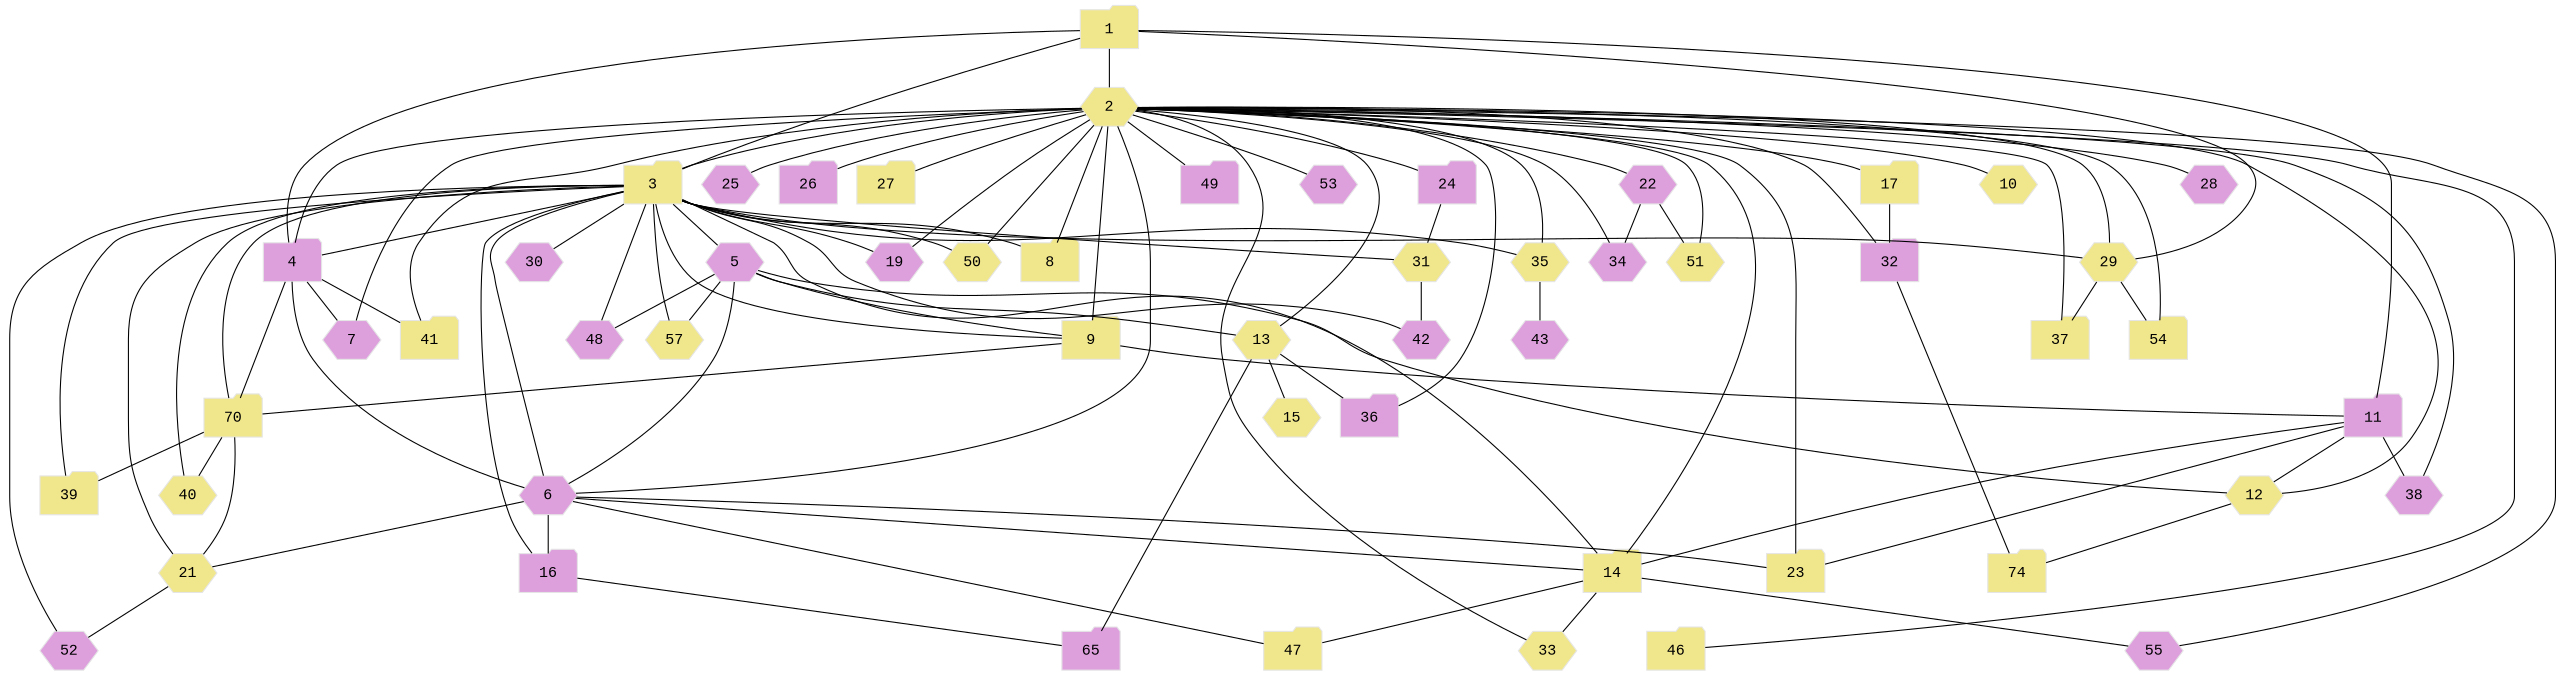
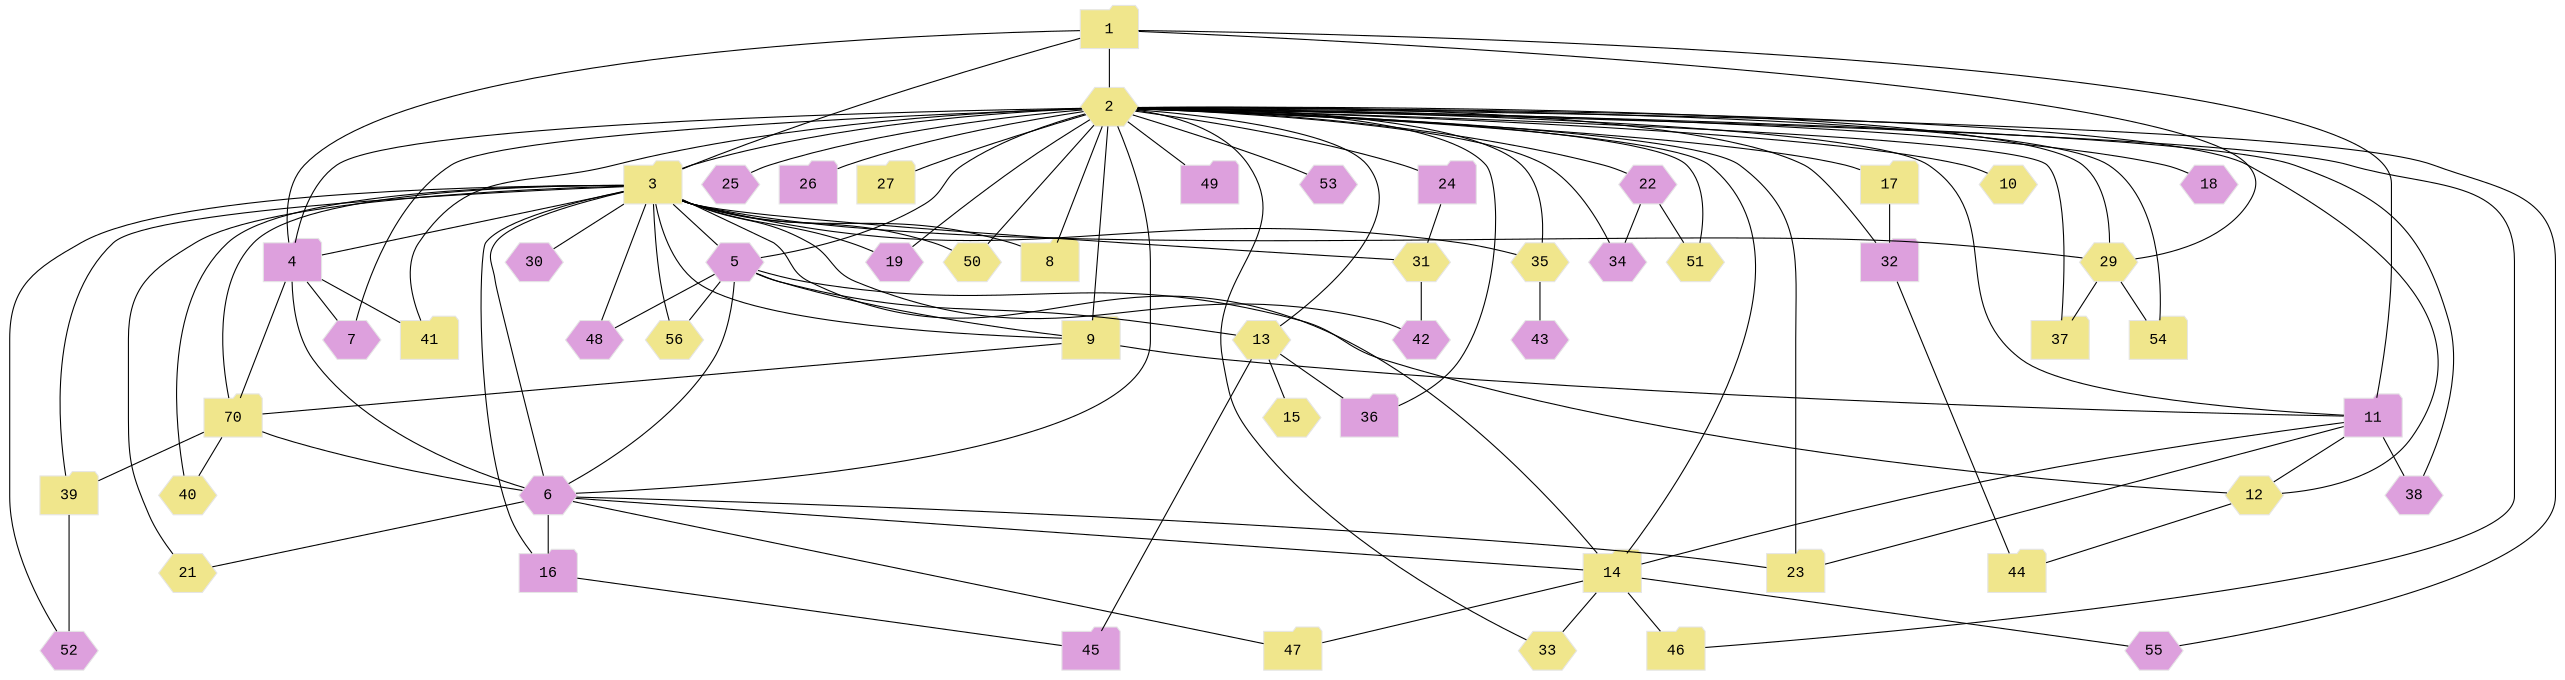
none -> (1939, 174)
(2209, 185) -> (2209, 185)
none -> (931, 200)
(674, 340) -> (674, 340)
(231, 499) -> (391, 466)
(2017, 573) -> (2017, 573)
(128, 612) -> (69, 573)
none -> (1644, 612)
(1091, 651) -> (1091, 651)
